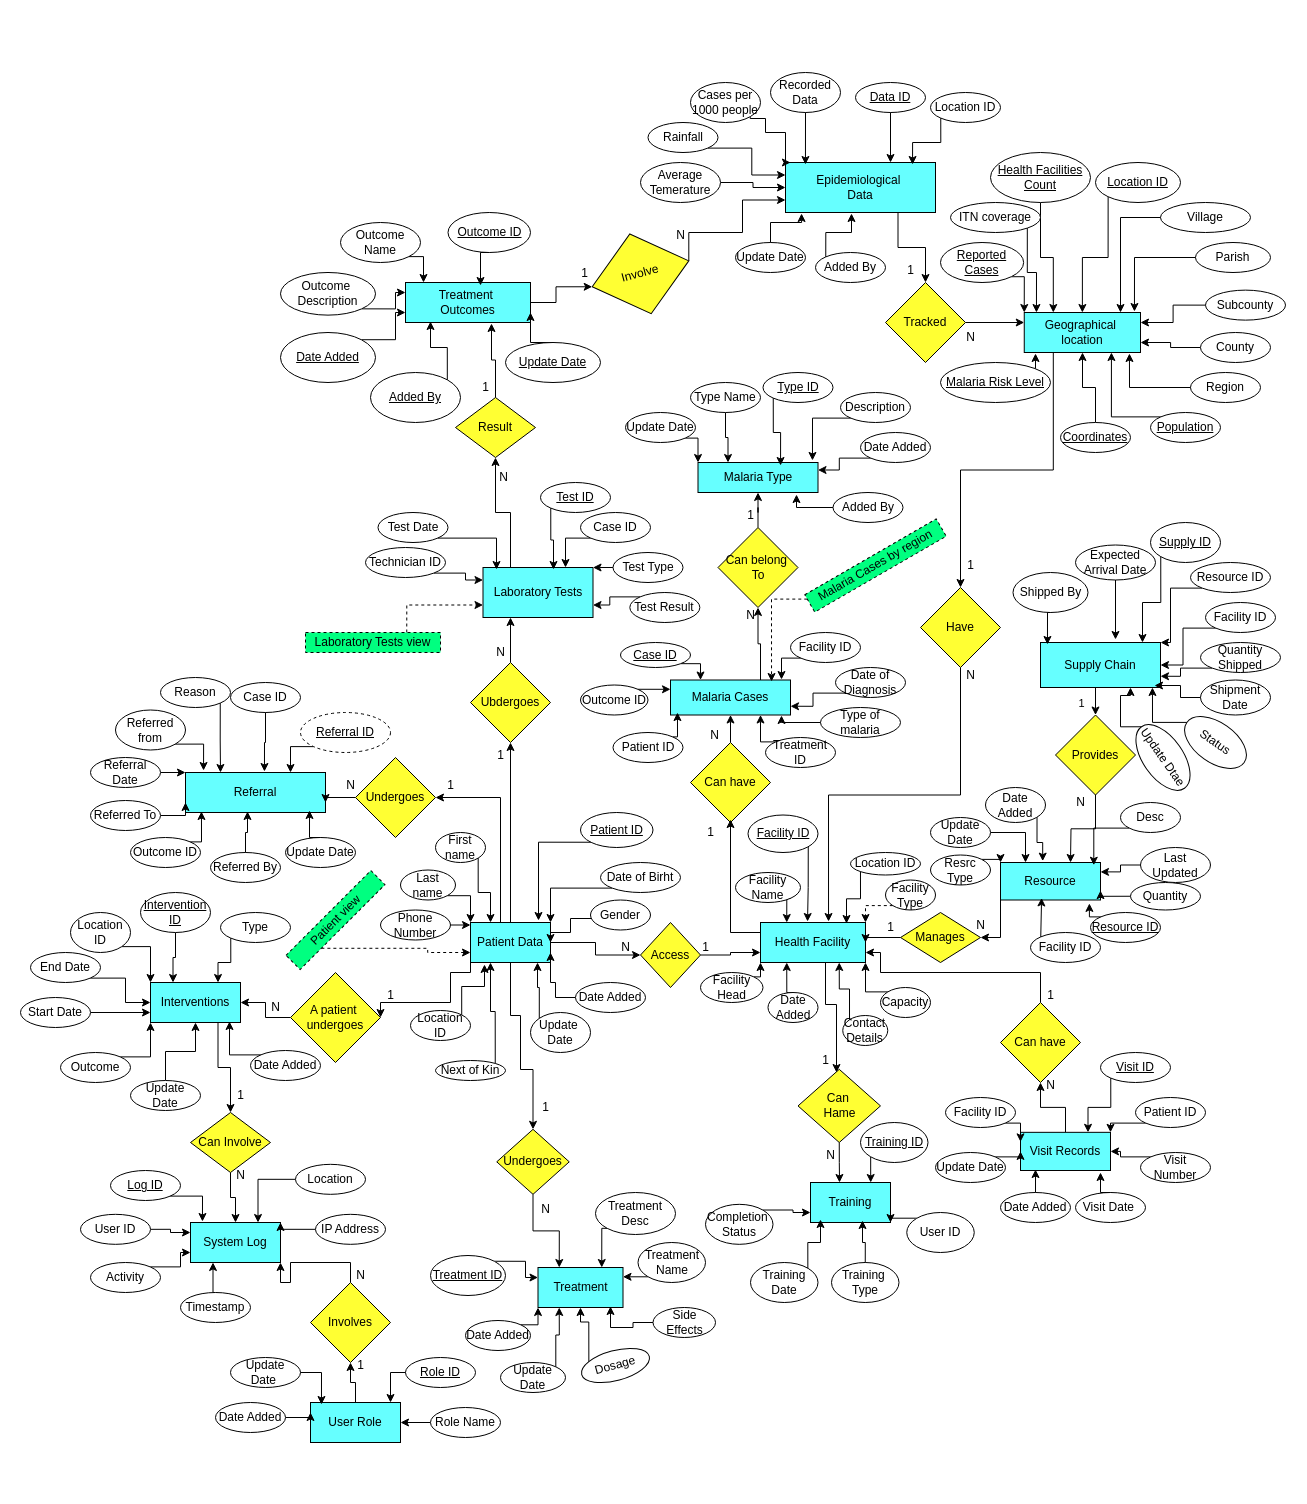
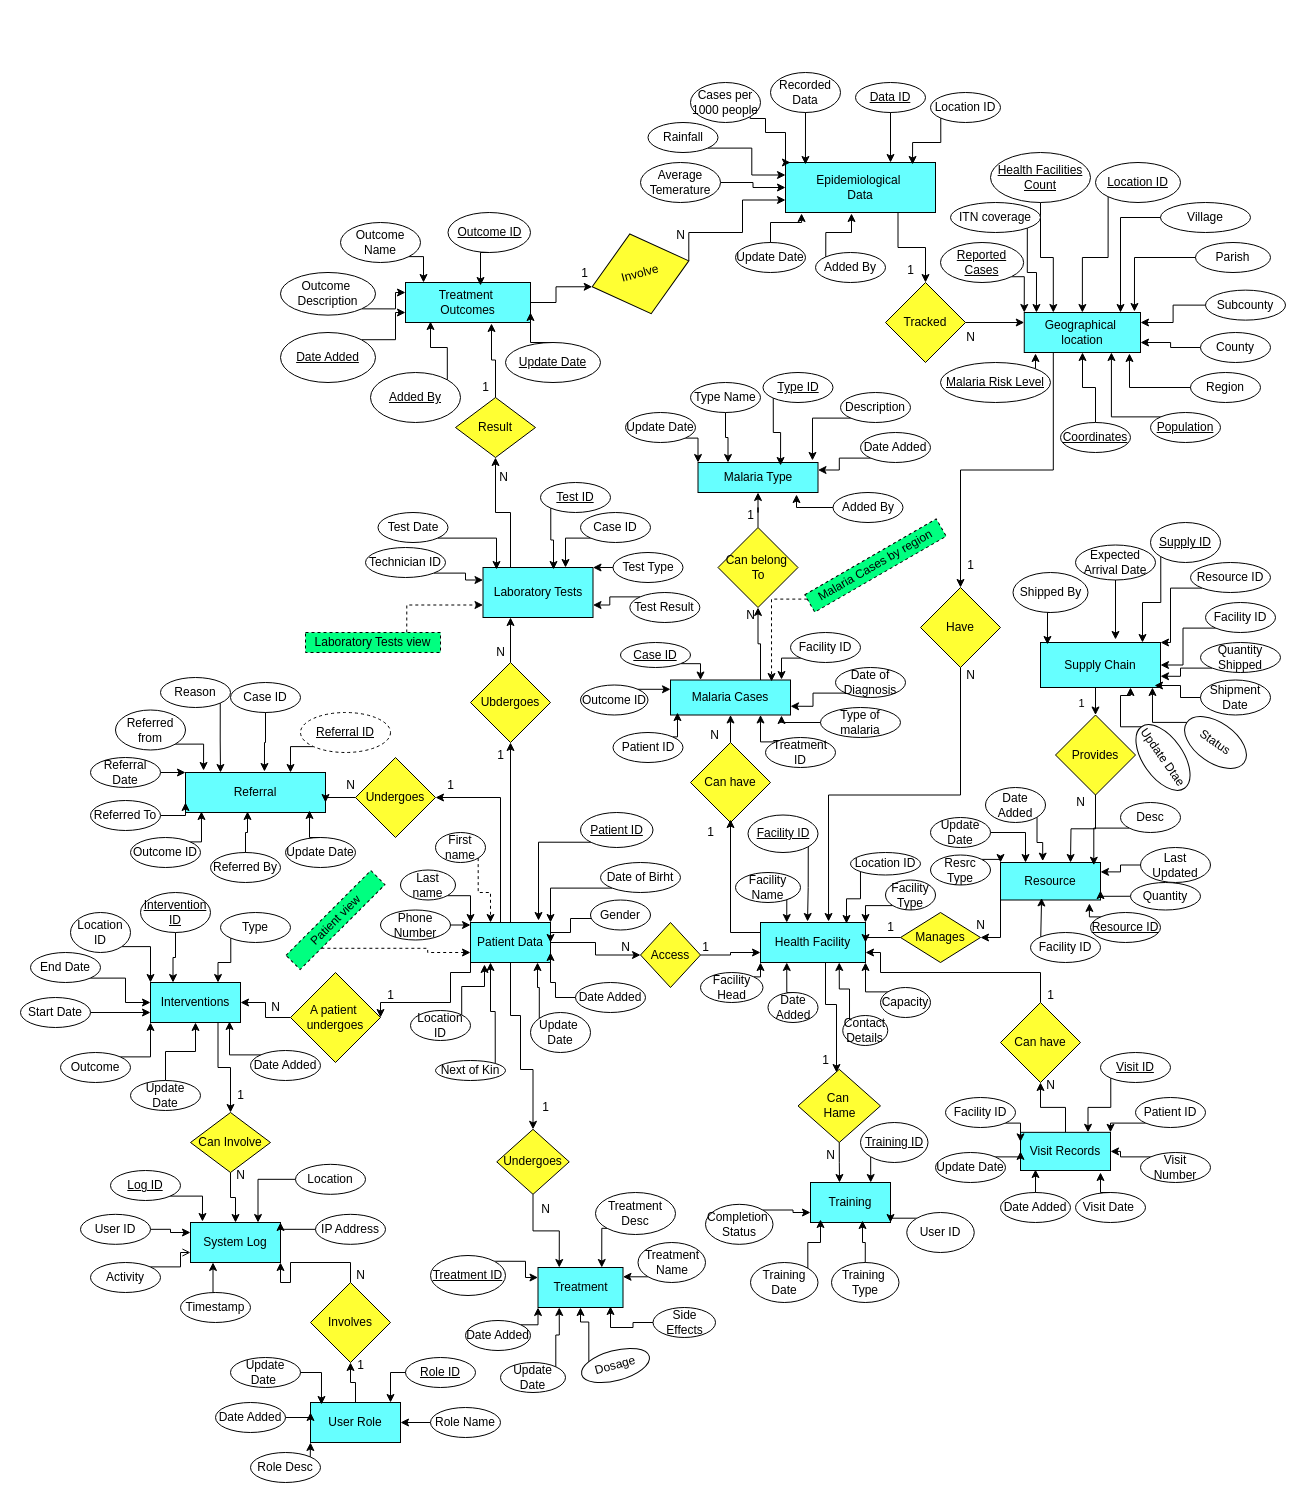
(479, 893) -> (479, 893)
(874, 906) -> (874, 906)
(181, 1254) -> (182, 1253)
none -> (310, 1453)
none -> (286, 1468)
